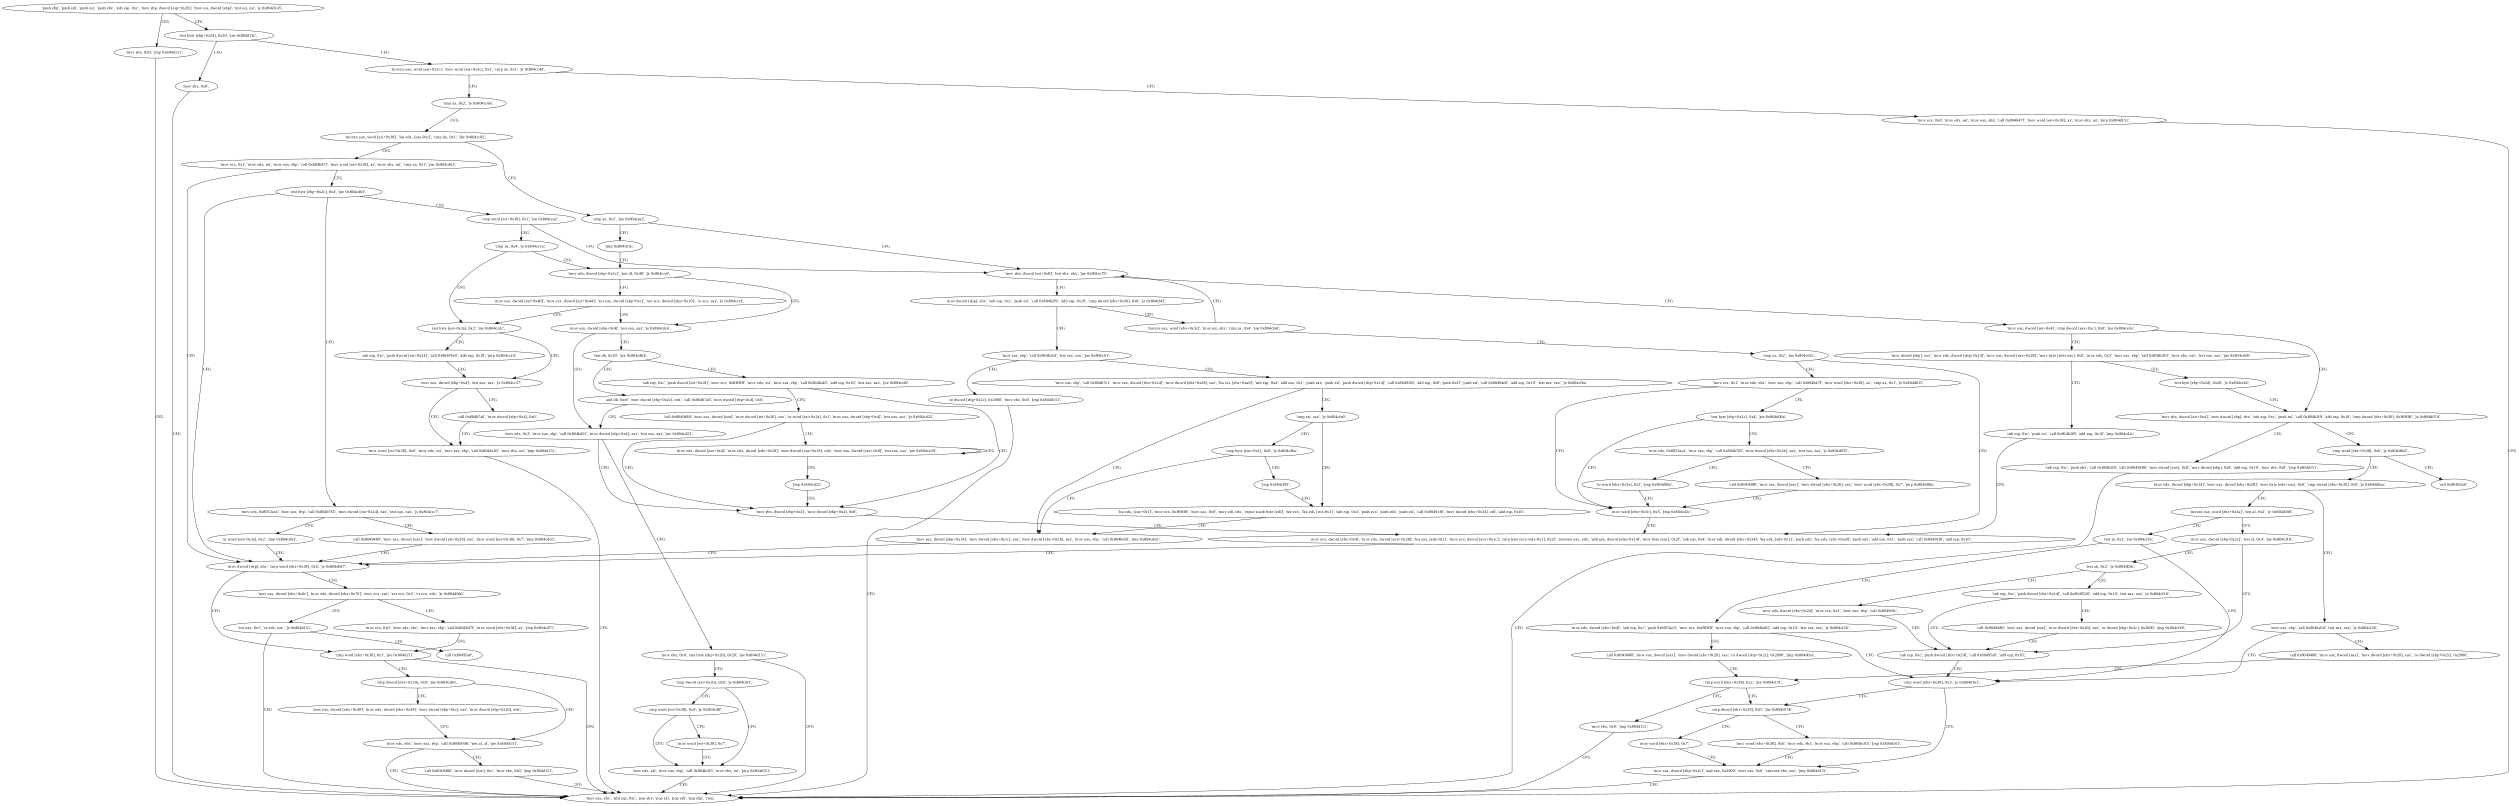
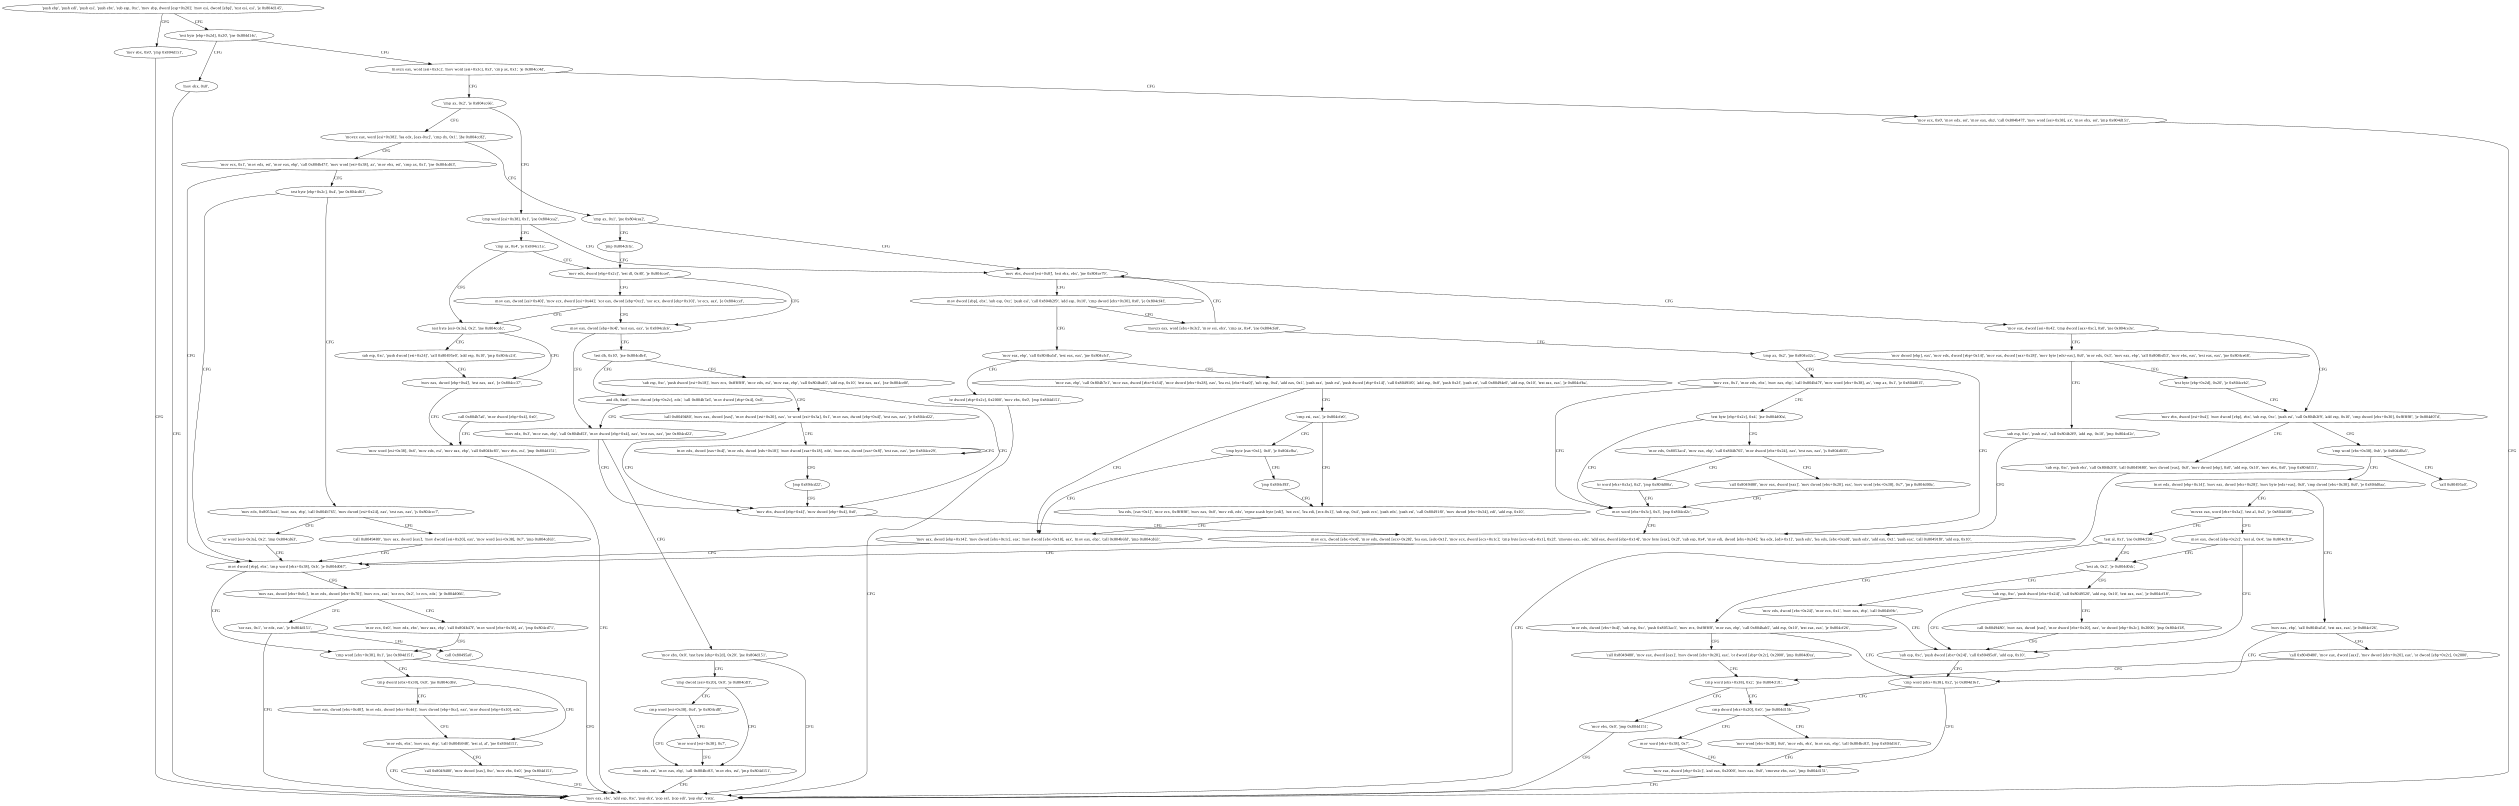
(423, 205) -> (521, 151)
(484, 399) -> none
(2180, 657) -> (2121, 552)
